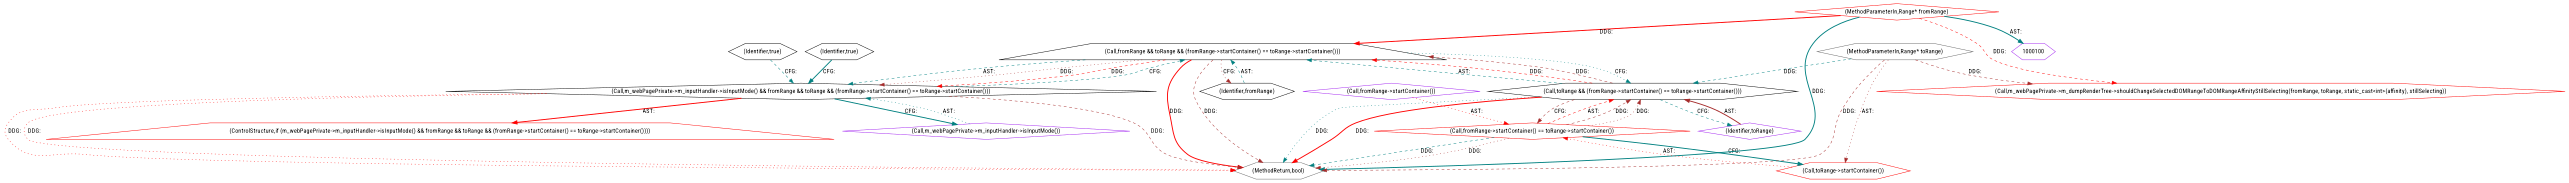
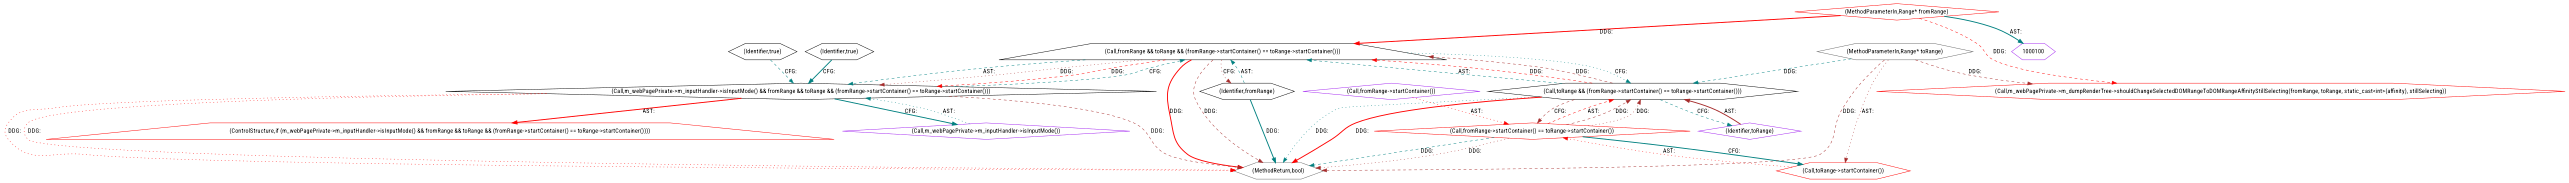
(1643, 158) -> (1262, 129)
